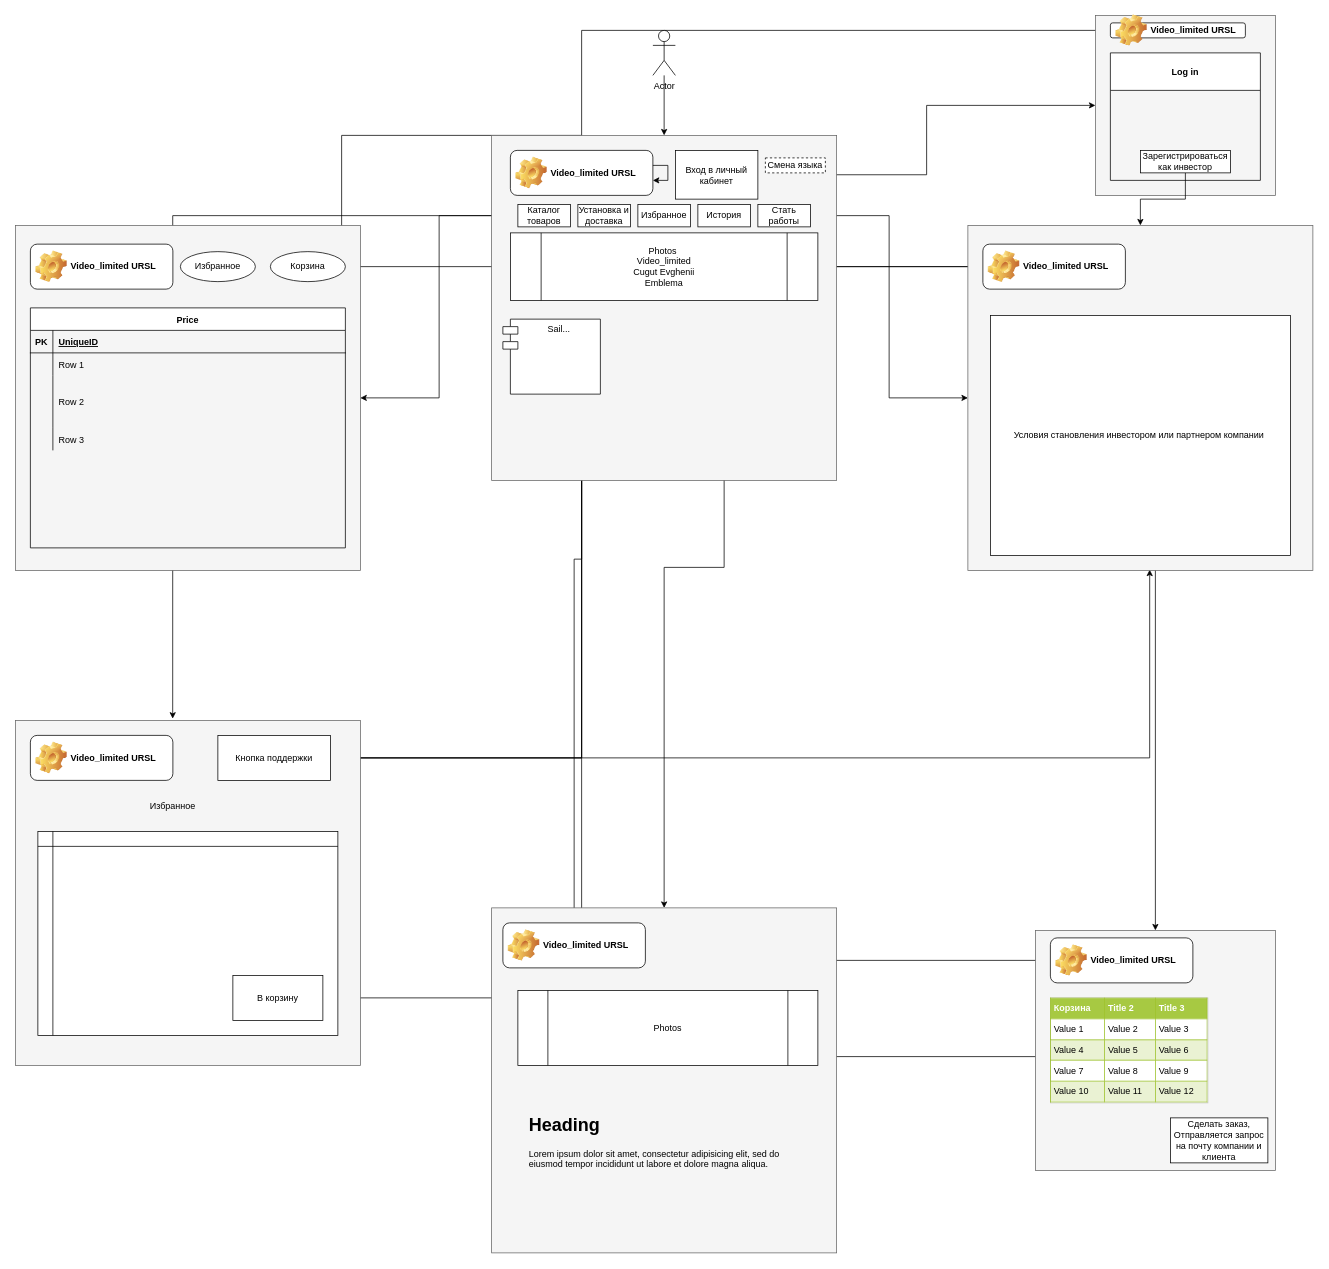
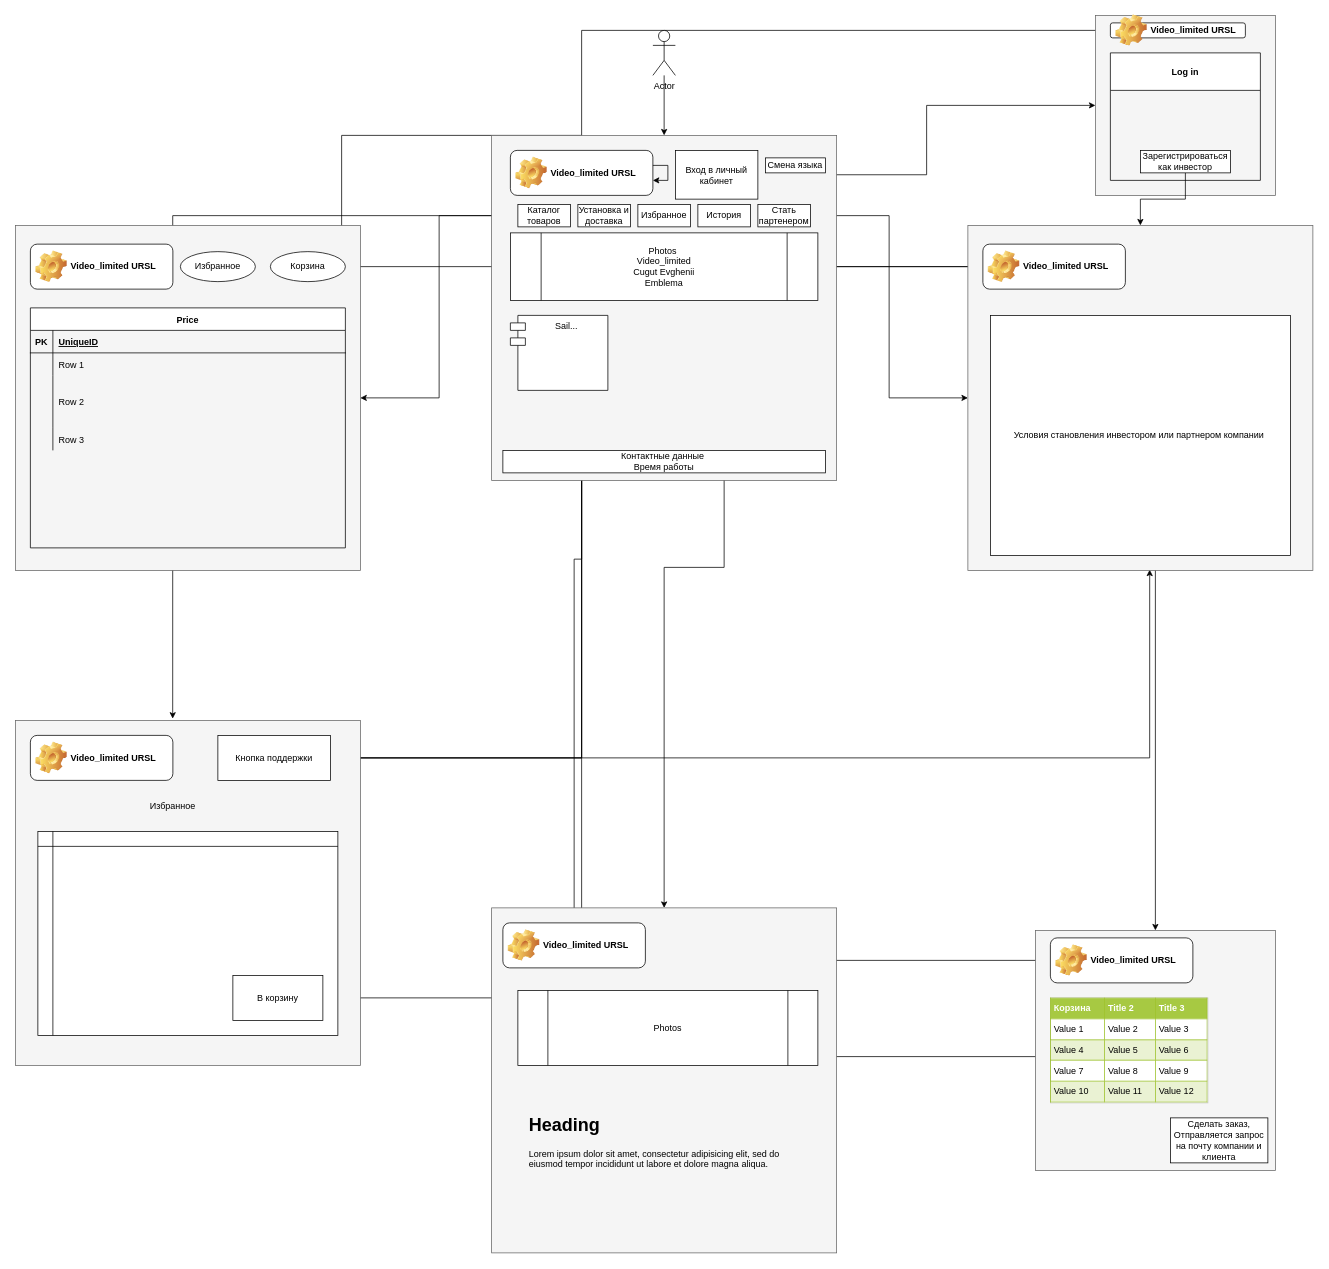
(795, 165) -> (795, 165)
(784, 216) -> (784, 216)
(552, 357) -> (559, 353)
none -> (664, 462)
